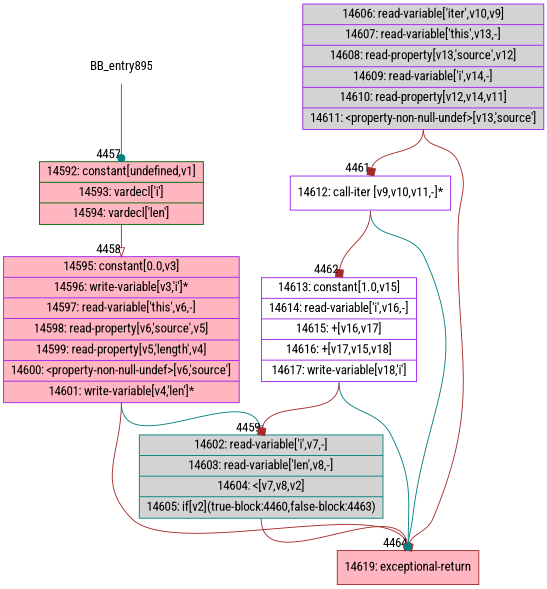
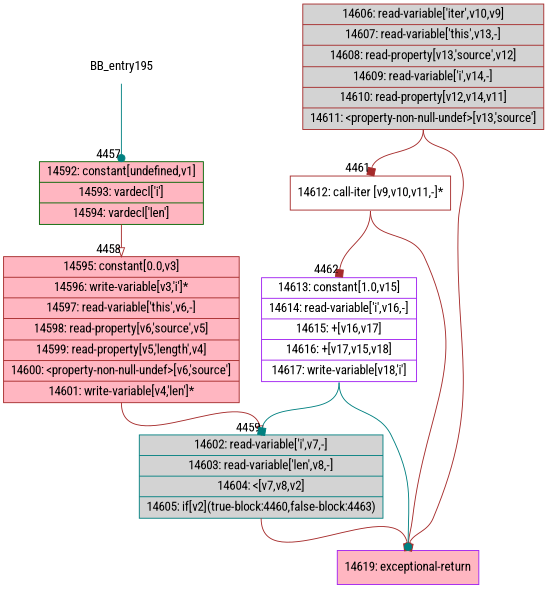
(121, 67) -> (121, 67)
(423, 67) -> (423, 67)
(370, 193) -> (370, 193)
(121, 330) -> (121, 330)
(445, 363) -> (445, 363)
(305, 408) -> (305, 408)
(187, 420) -> (187, 420)
(210, 533) -> none
(408, 568) -> (408, 568)
